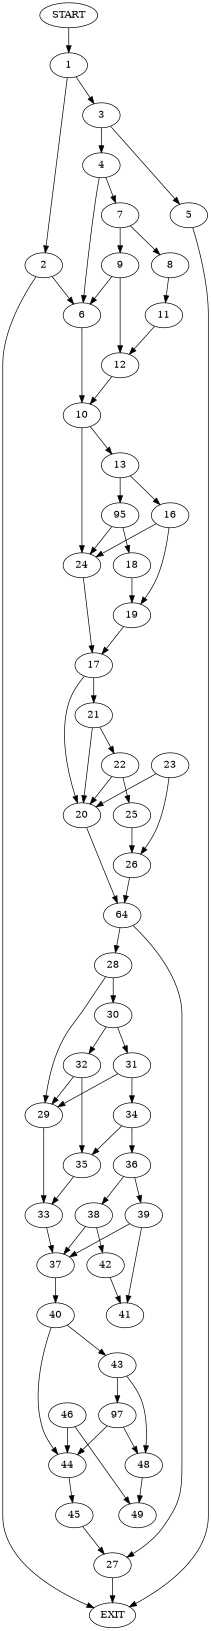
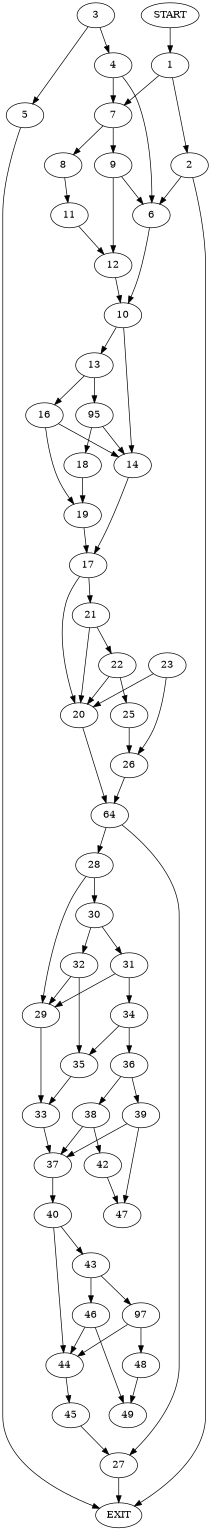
(83, 87) -> (144, 88)
(82, 565) -> (133, 465)
(125, 1315) -> (122, 1215)
(144, 1409) -> (91, 1287)
